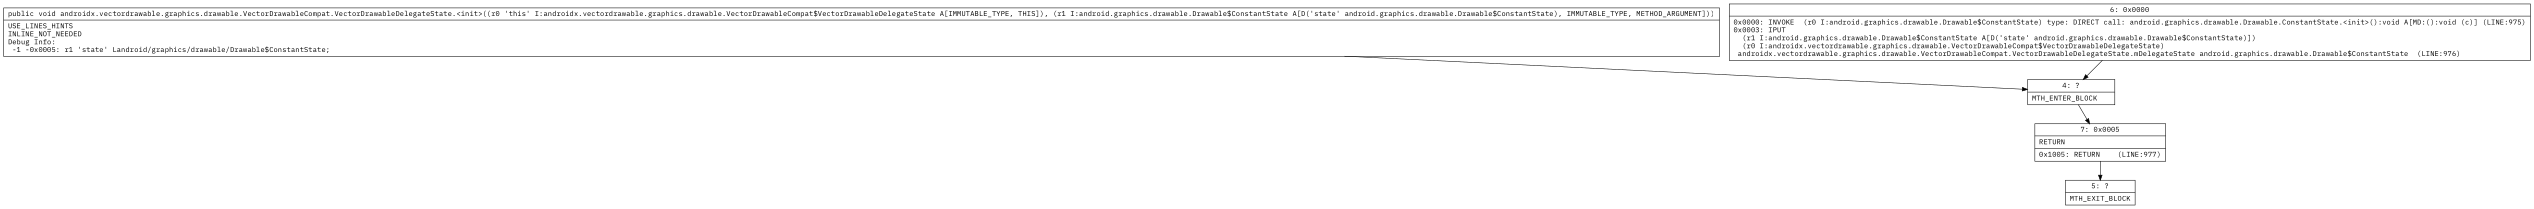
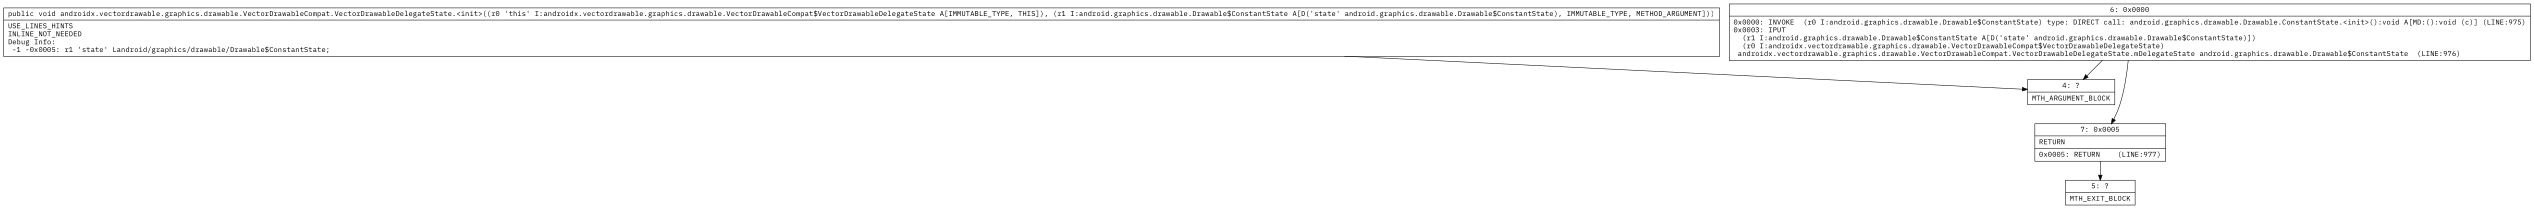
(2065, 98) -> (2071, 98)
(2083, 112) -> (2124, 90)
(2100, 155) -> (2100, 155)
